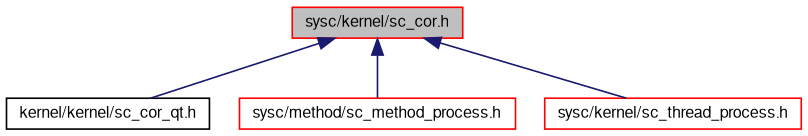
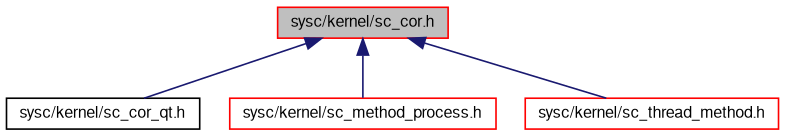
(108, 114) -> (103, 114)
(377, 114) -> (363, 114)
(673, 114) -> (652, 114)
